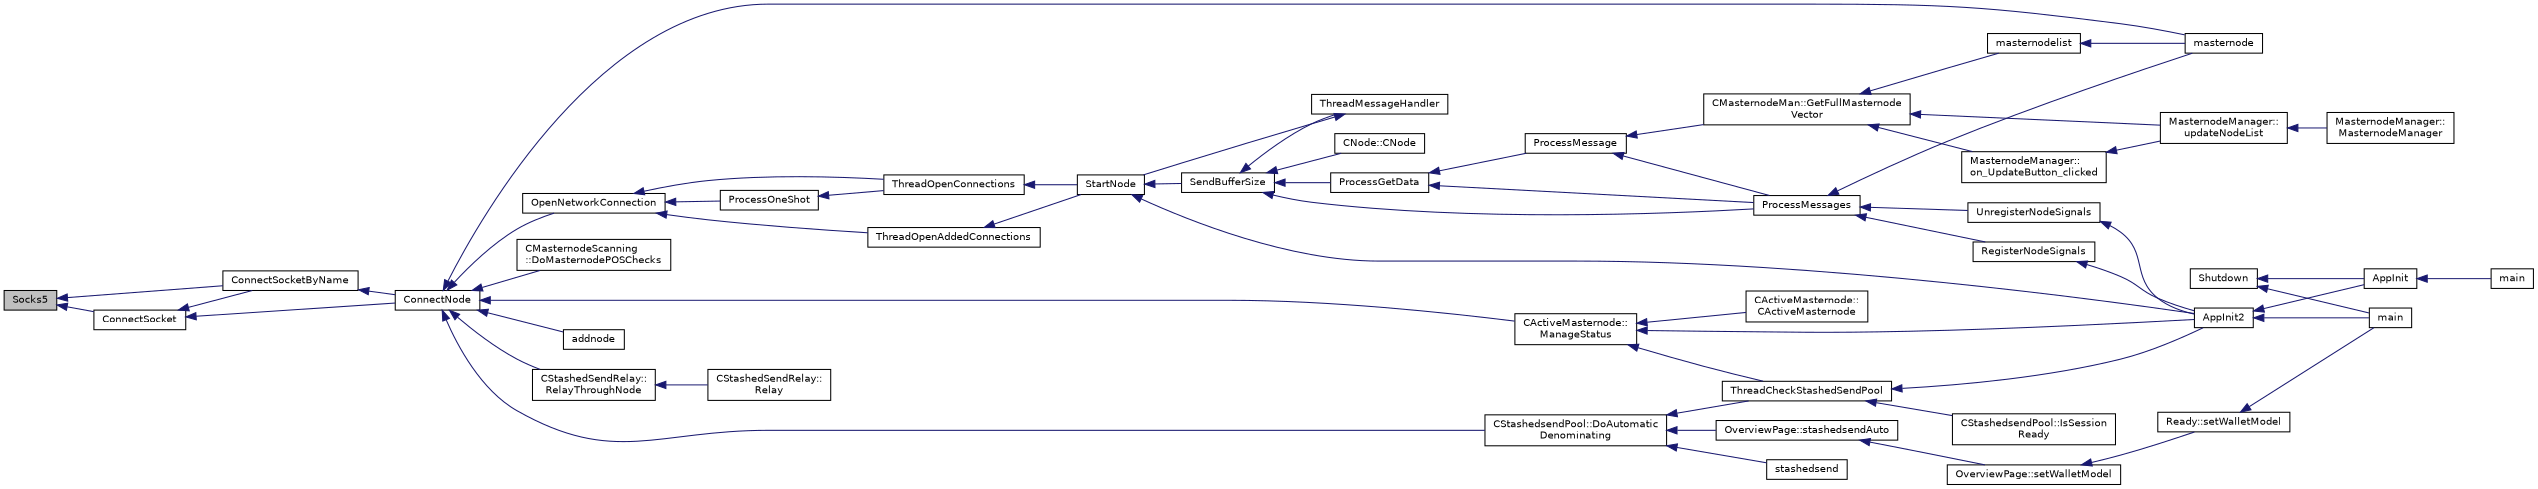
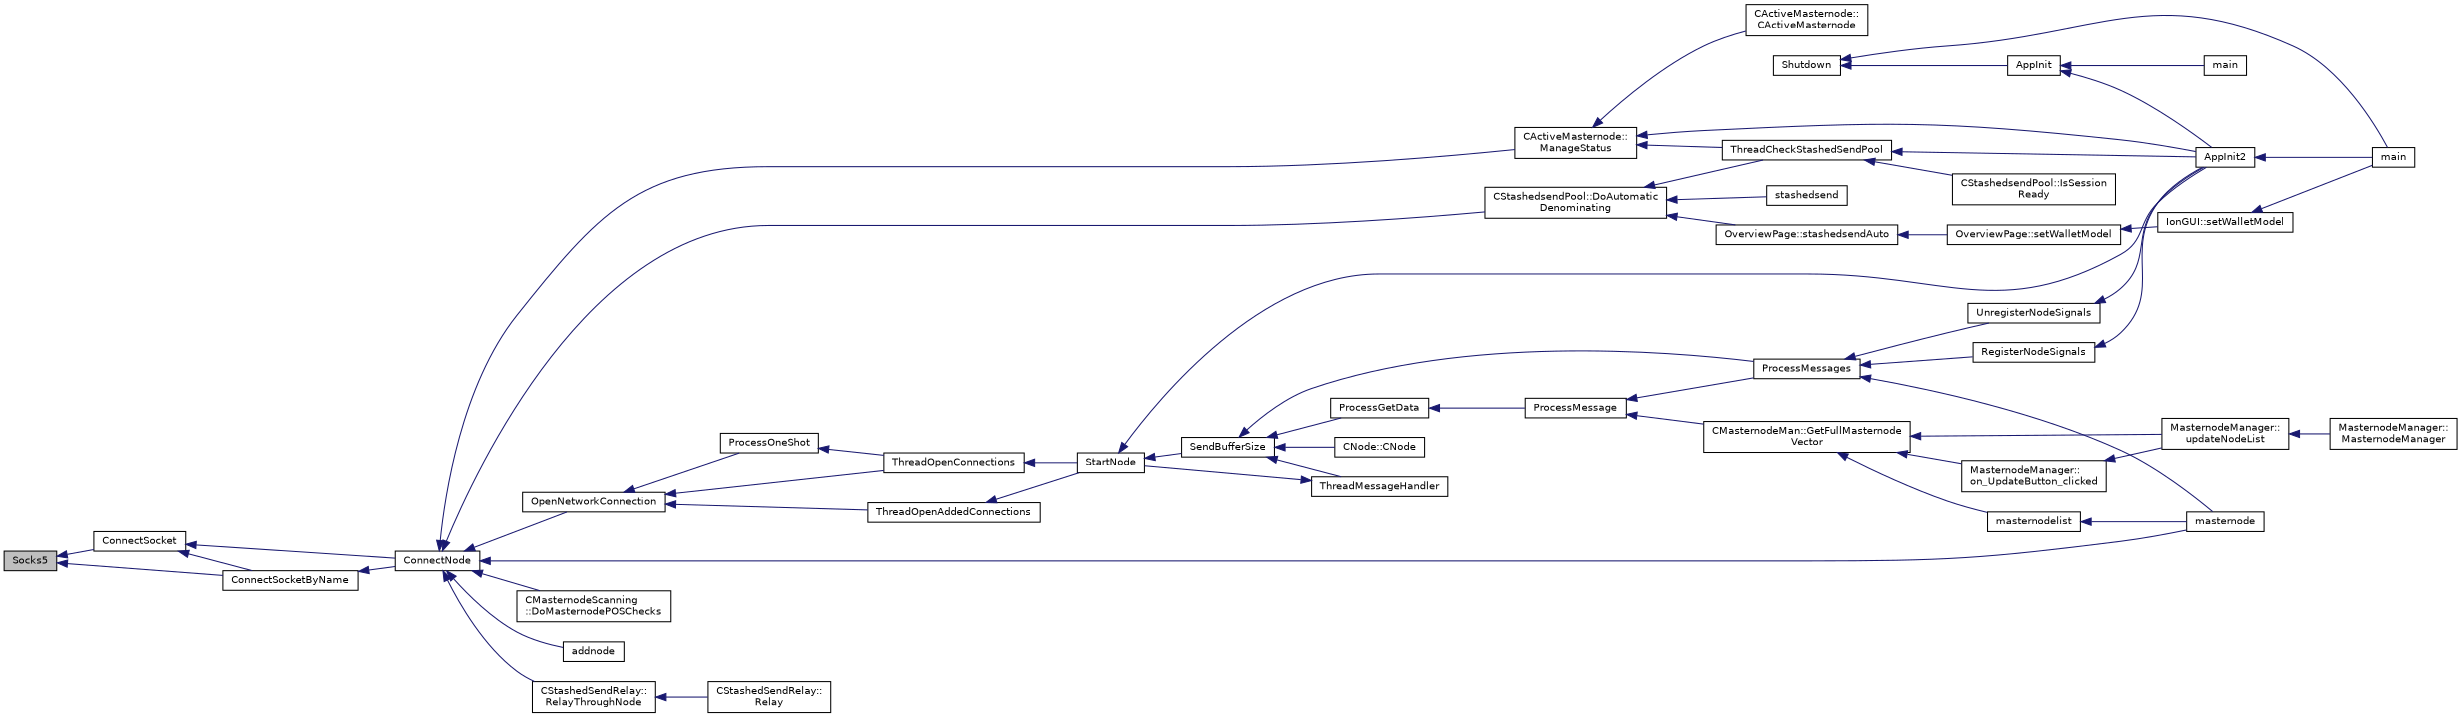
(1597, 194) -> none
(2322, 295) -> (2145, 103)
(2224, 422) -> (2225, 222)
